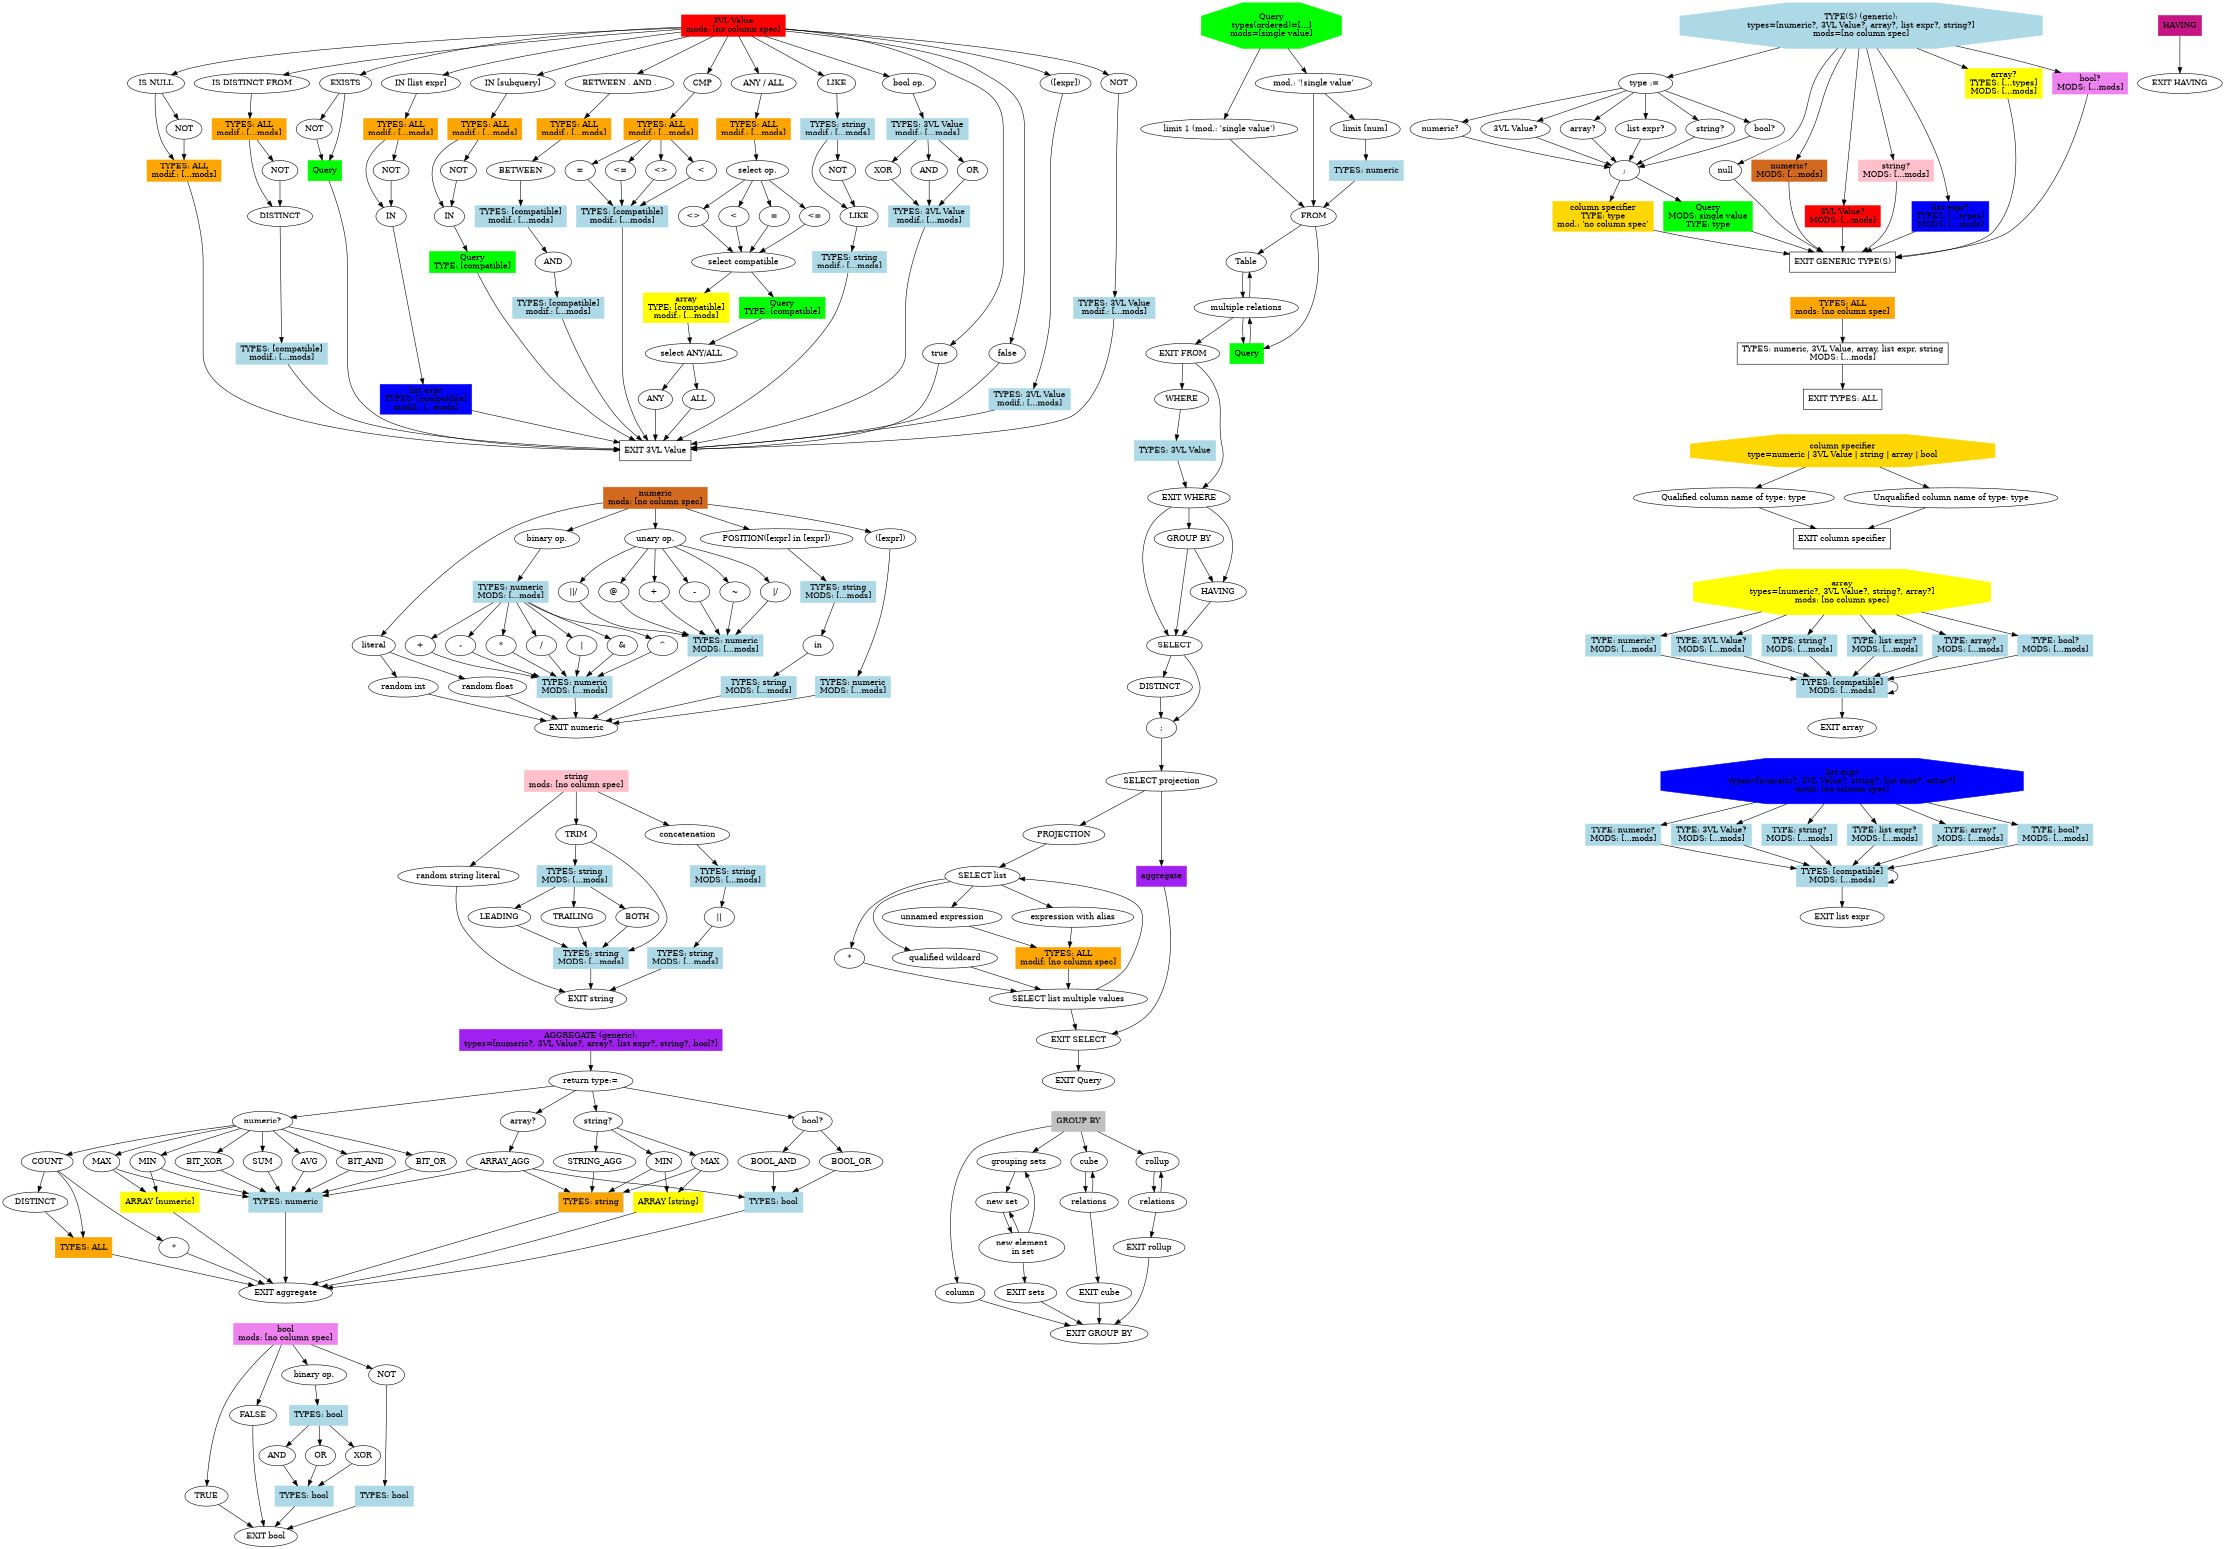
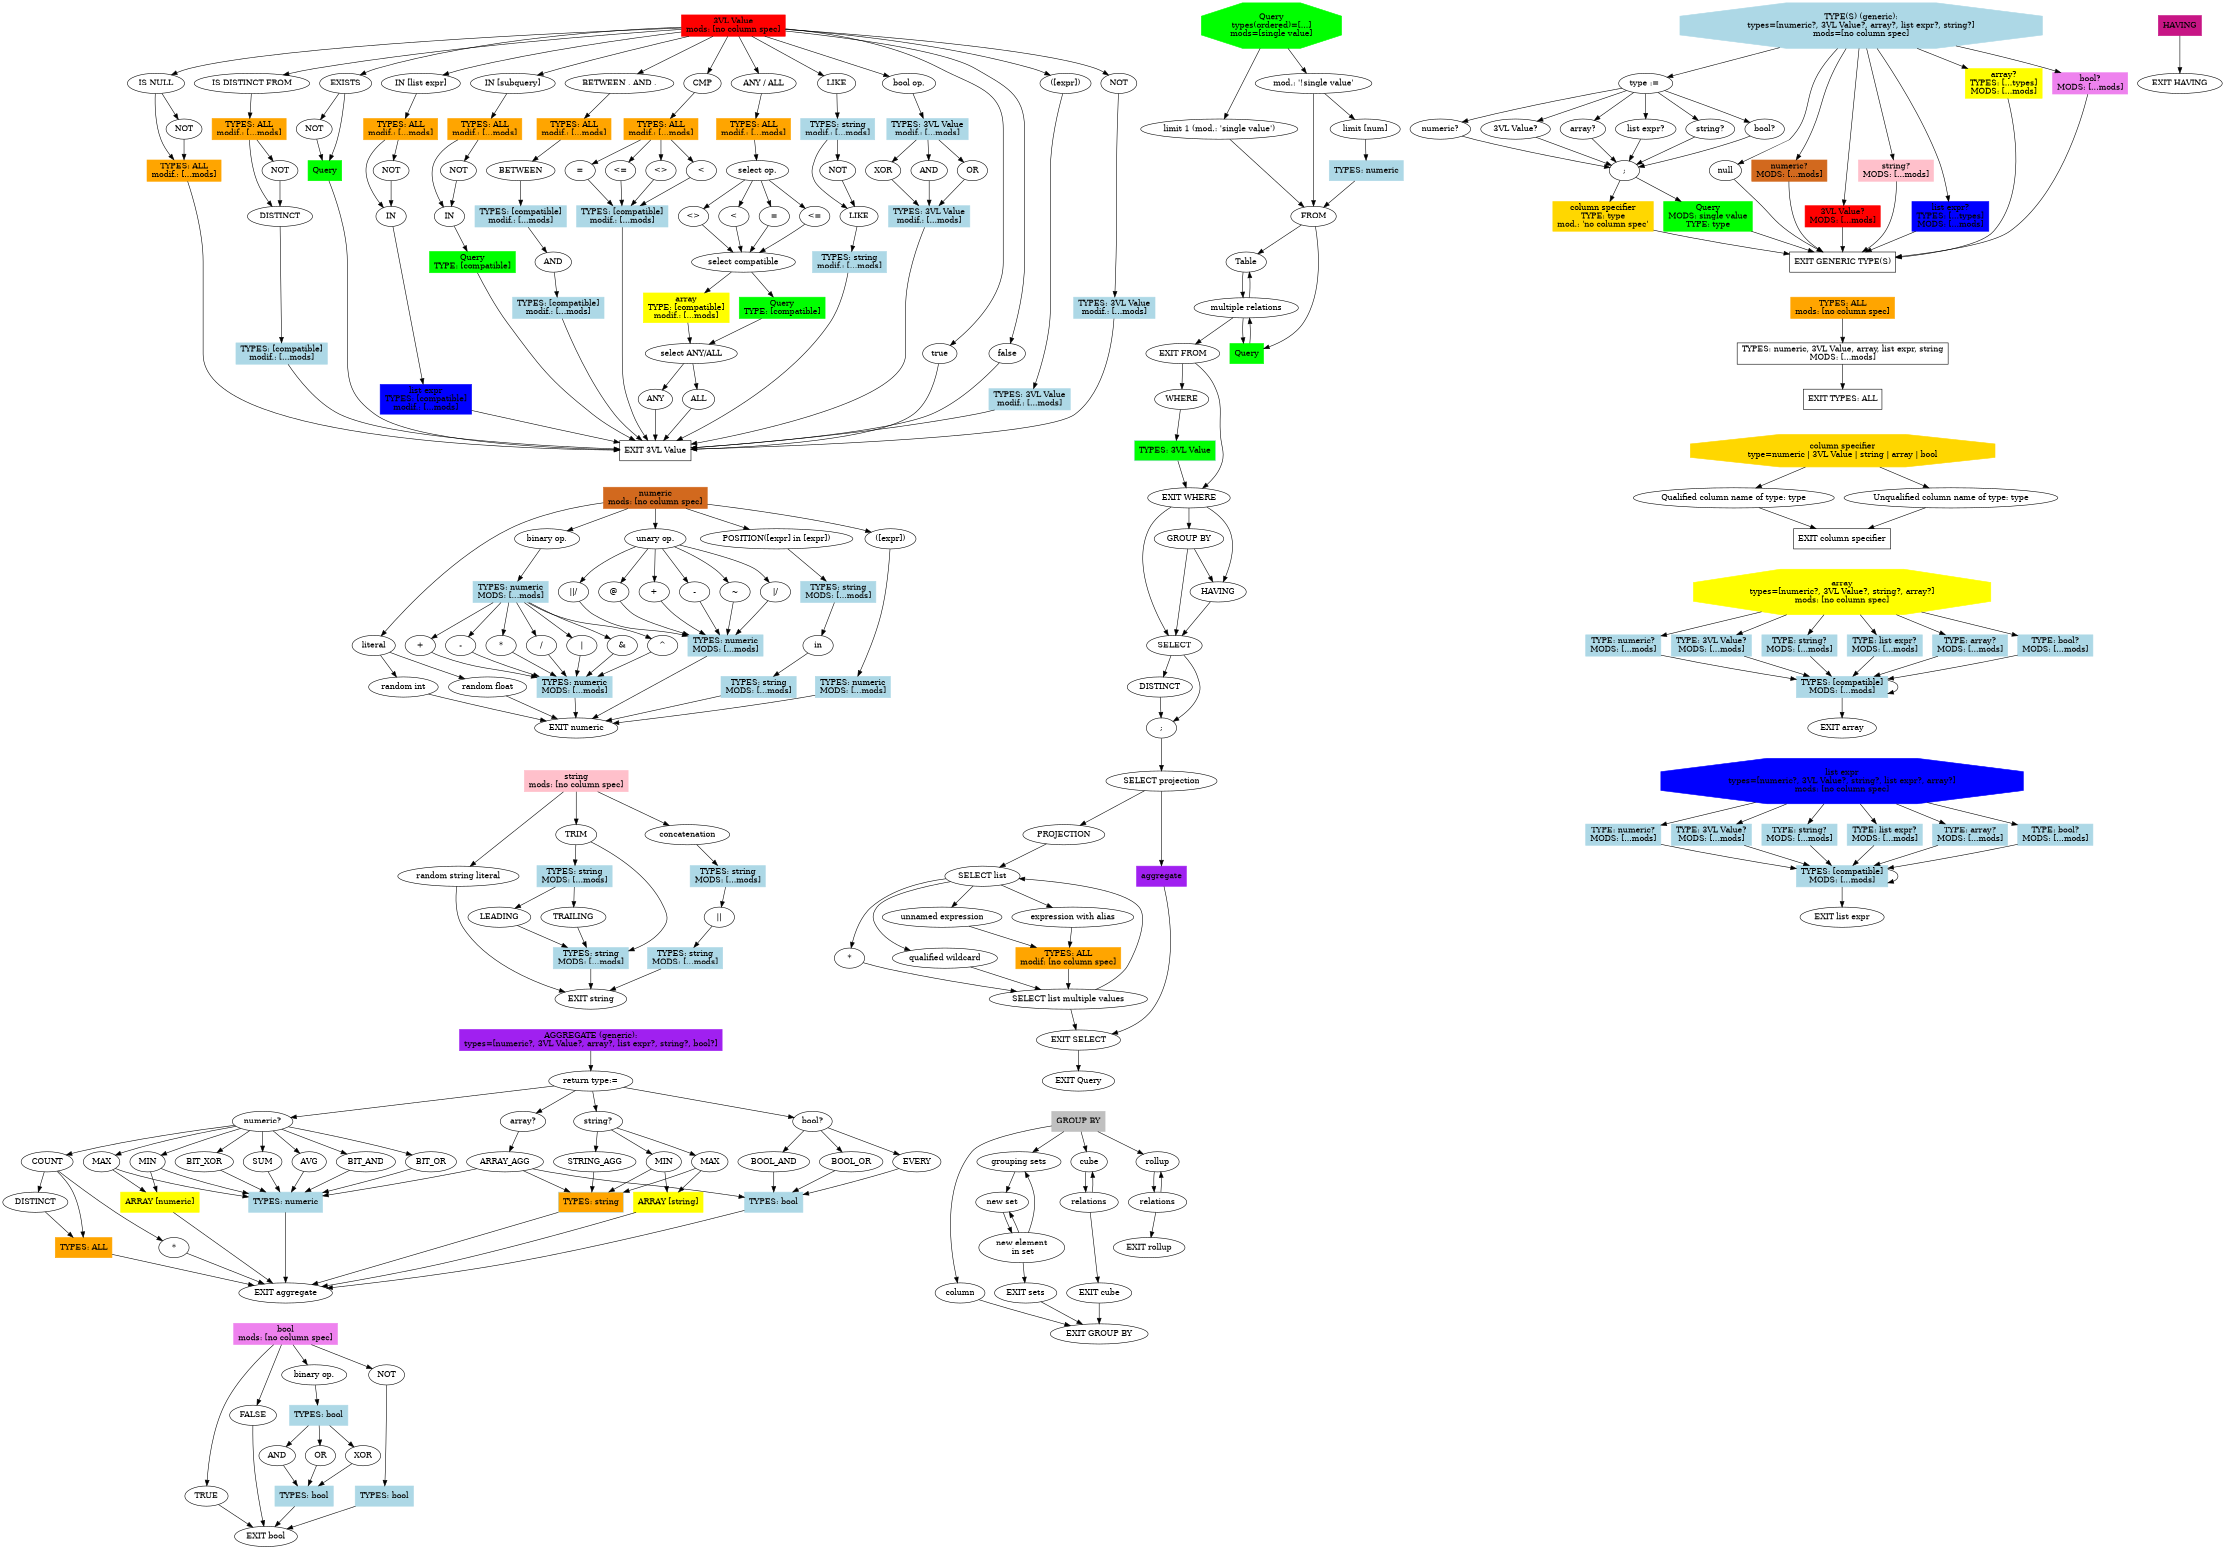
(1175, 451) -> (1175, 451)
(637, 917) -> none
none -> (917, 1162)
(1142, 1293) -> none
